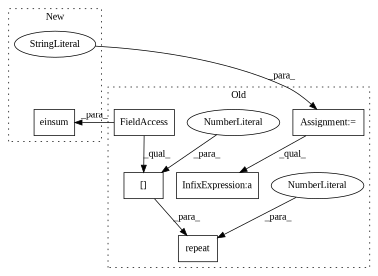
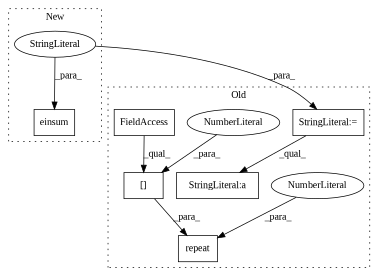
(97, 123) -> (55, 80)
(328, 123) -> (328, 123)
(218, 186) -> (218, 186)
